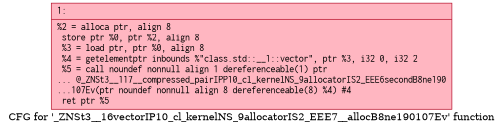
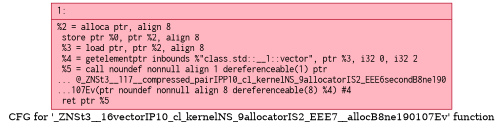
(131, 48) -> (131, 48)
